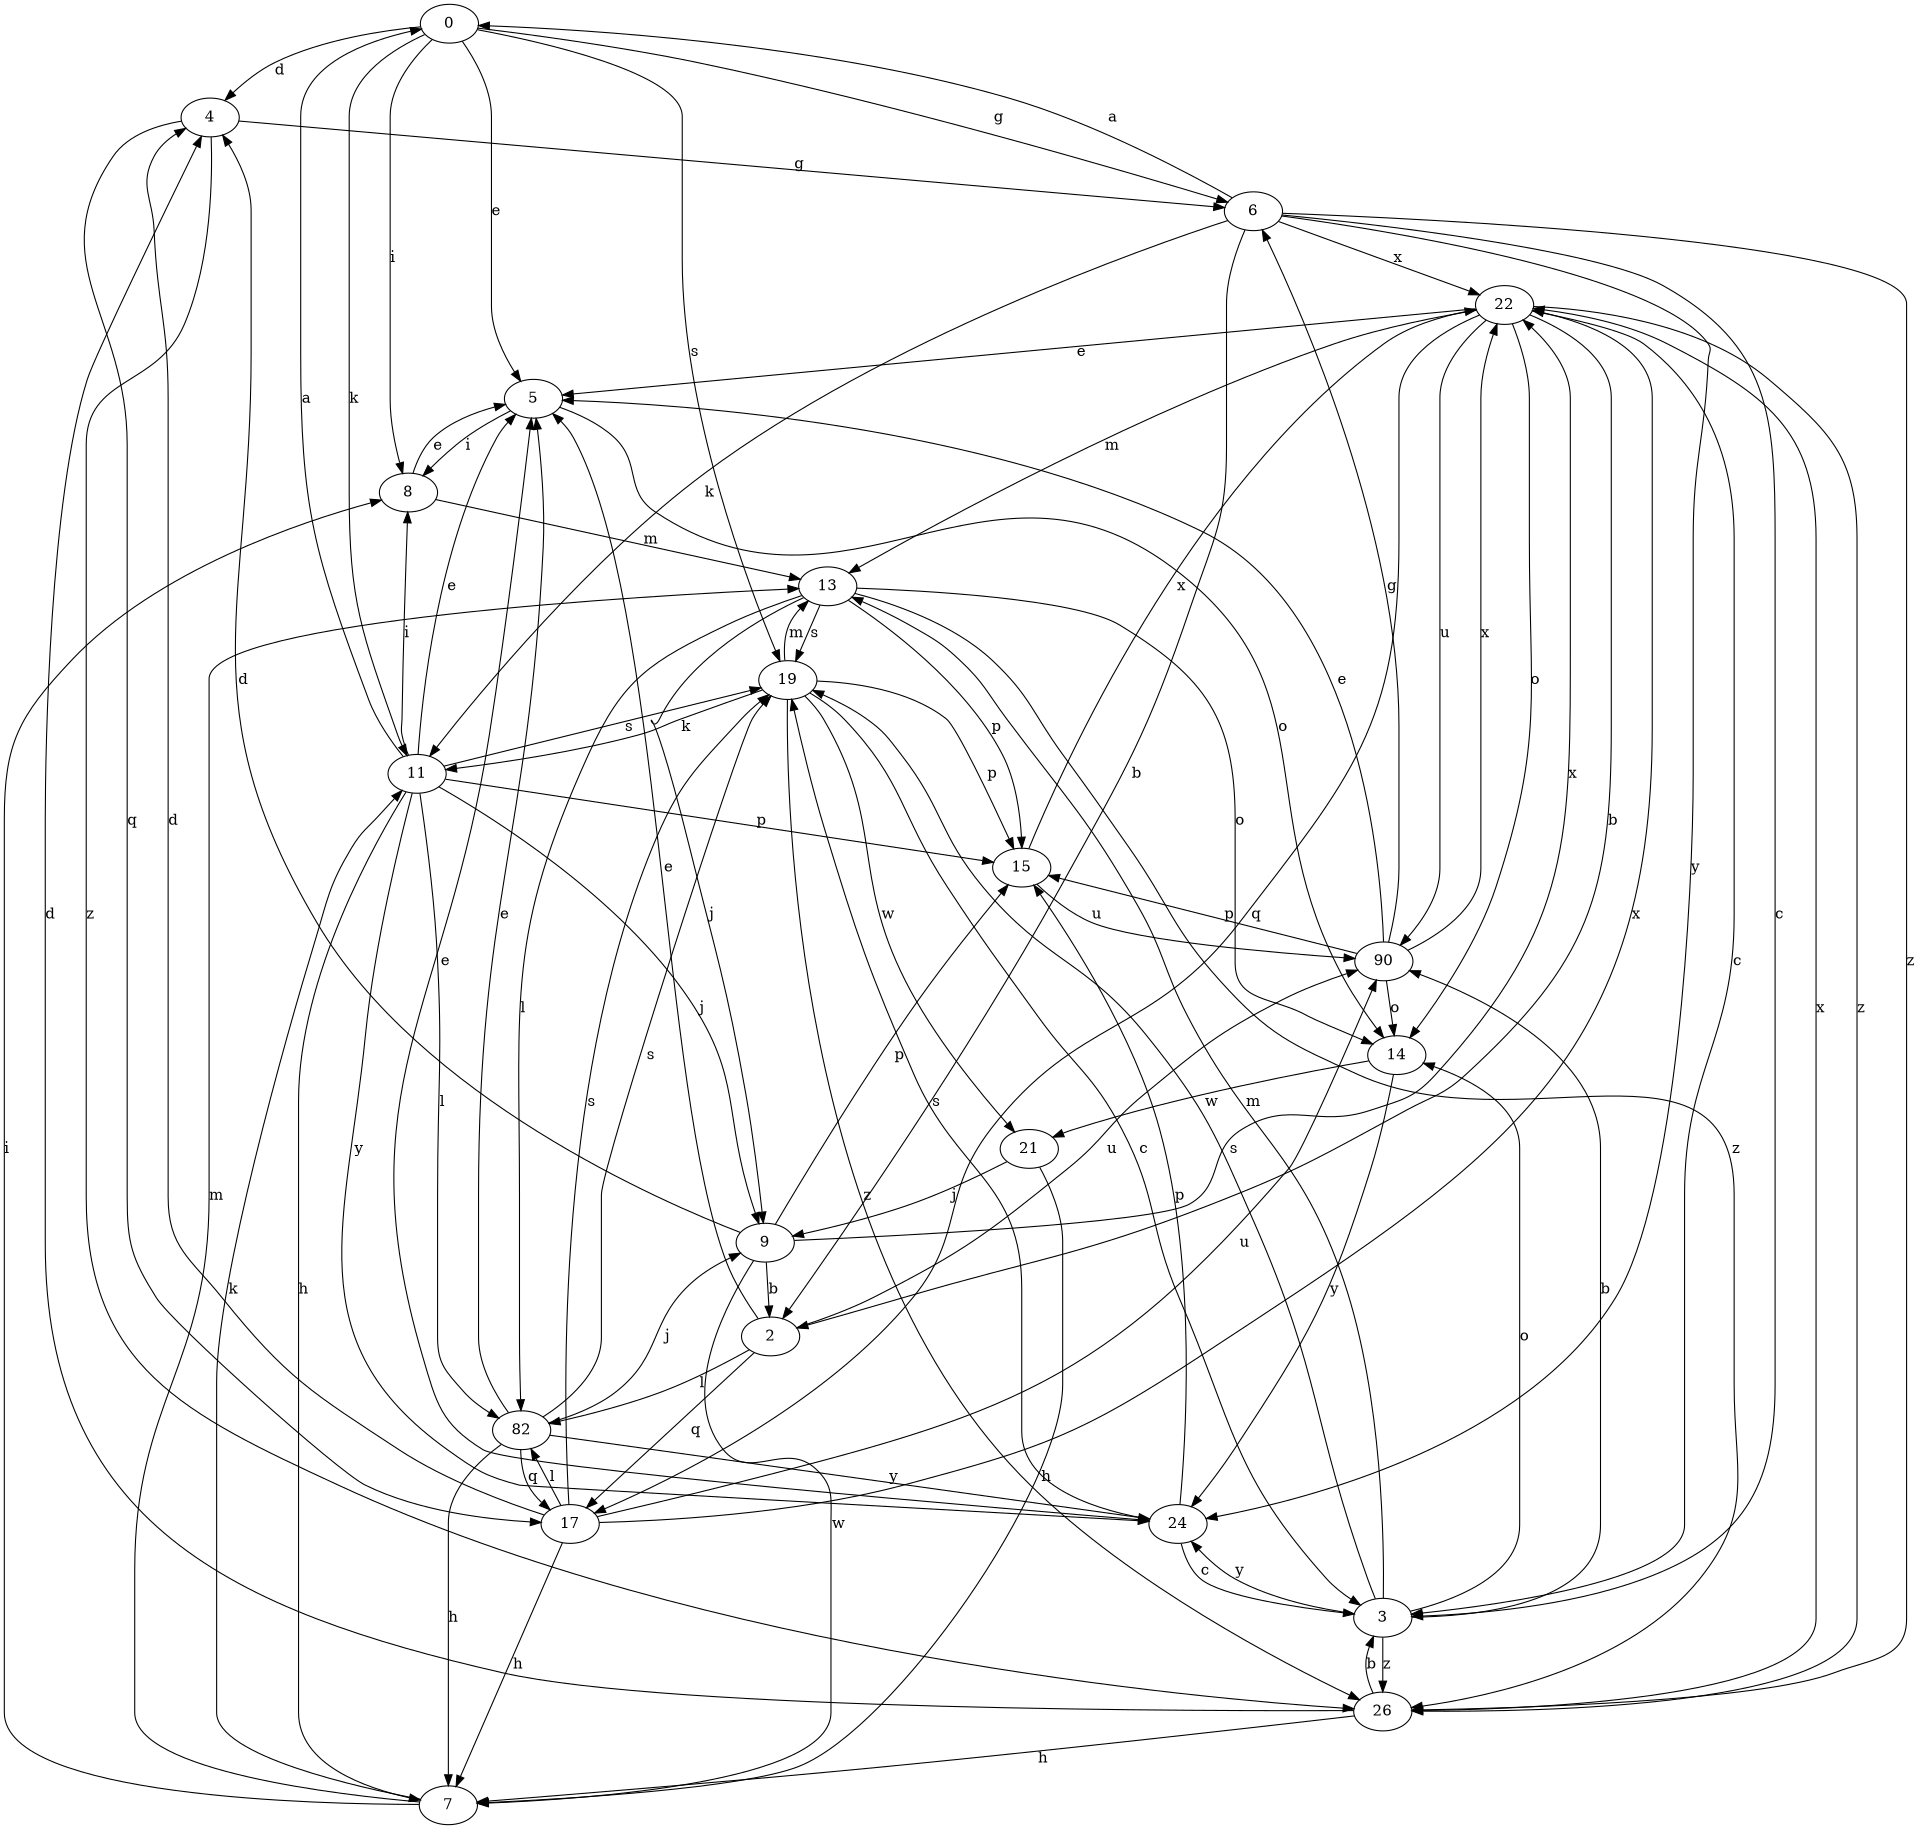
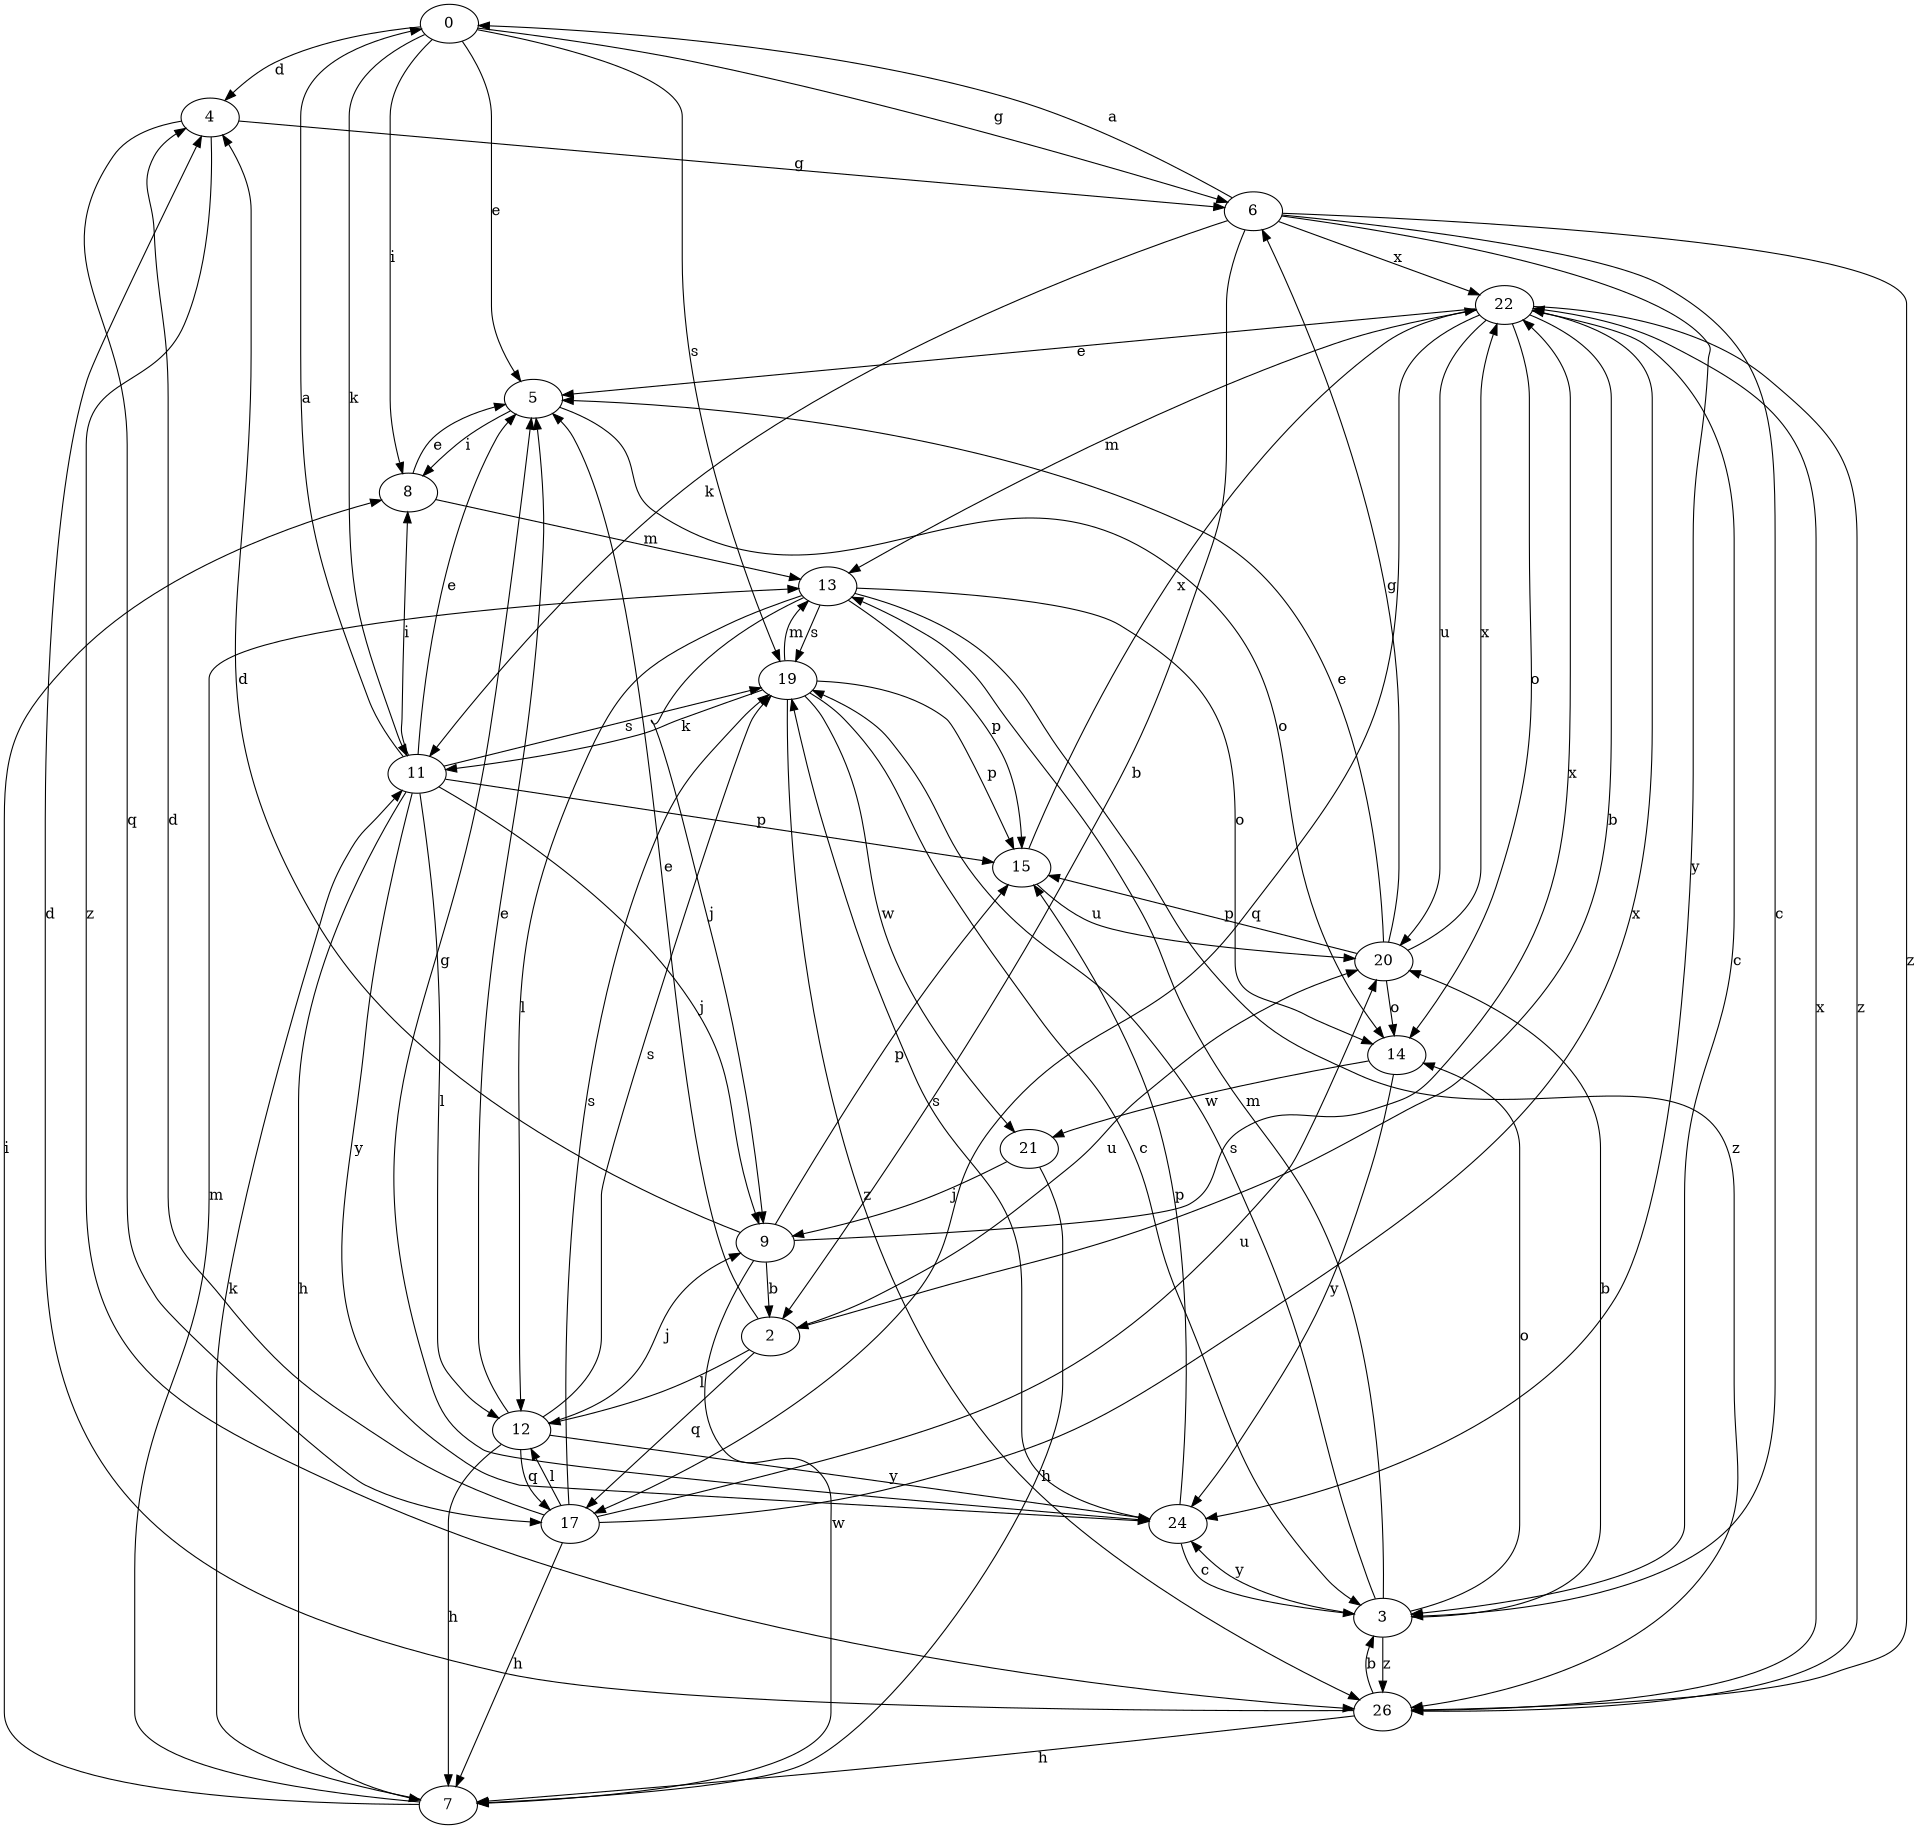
(446, 961) -> (446, 961)
(1384, 961) -> (1384, 961)
(522, 1430) -> (522, 1430)
